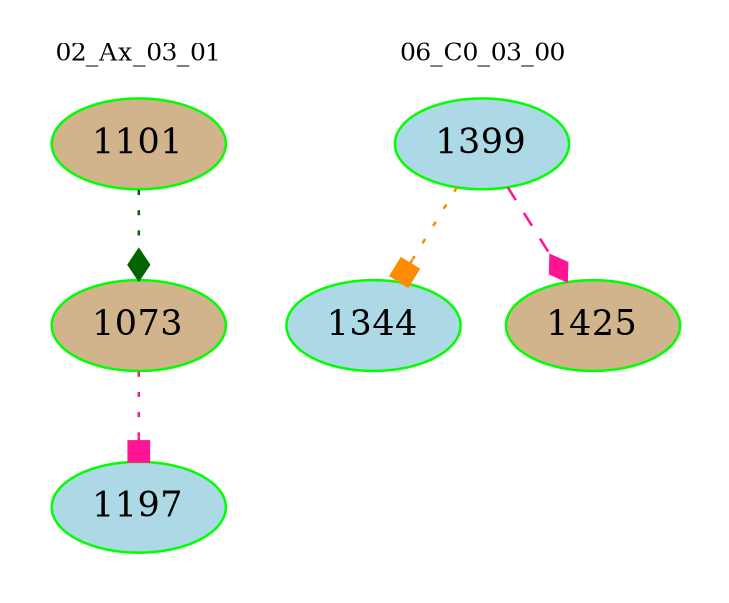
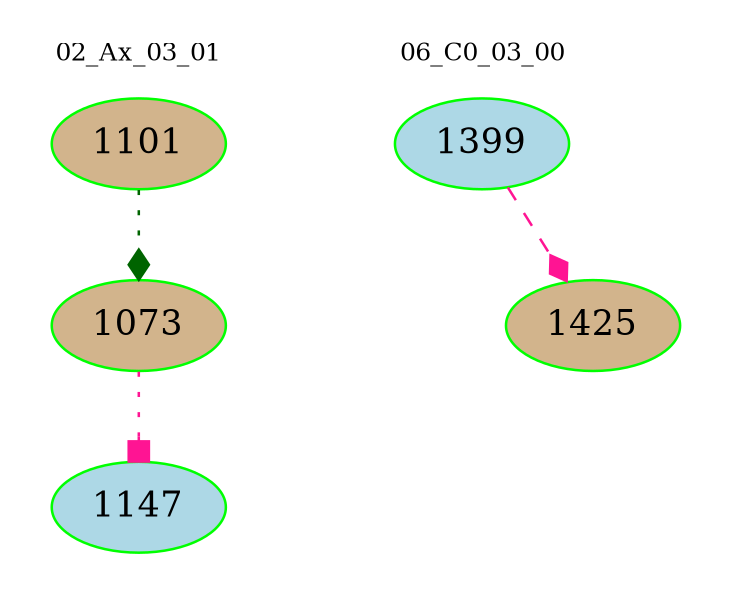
(373, 326) -> none
(139, 507) -> (139, 507)
